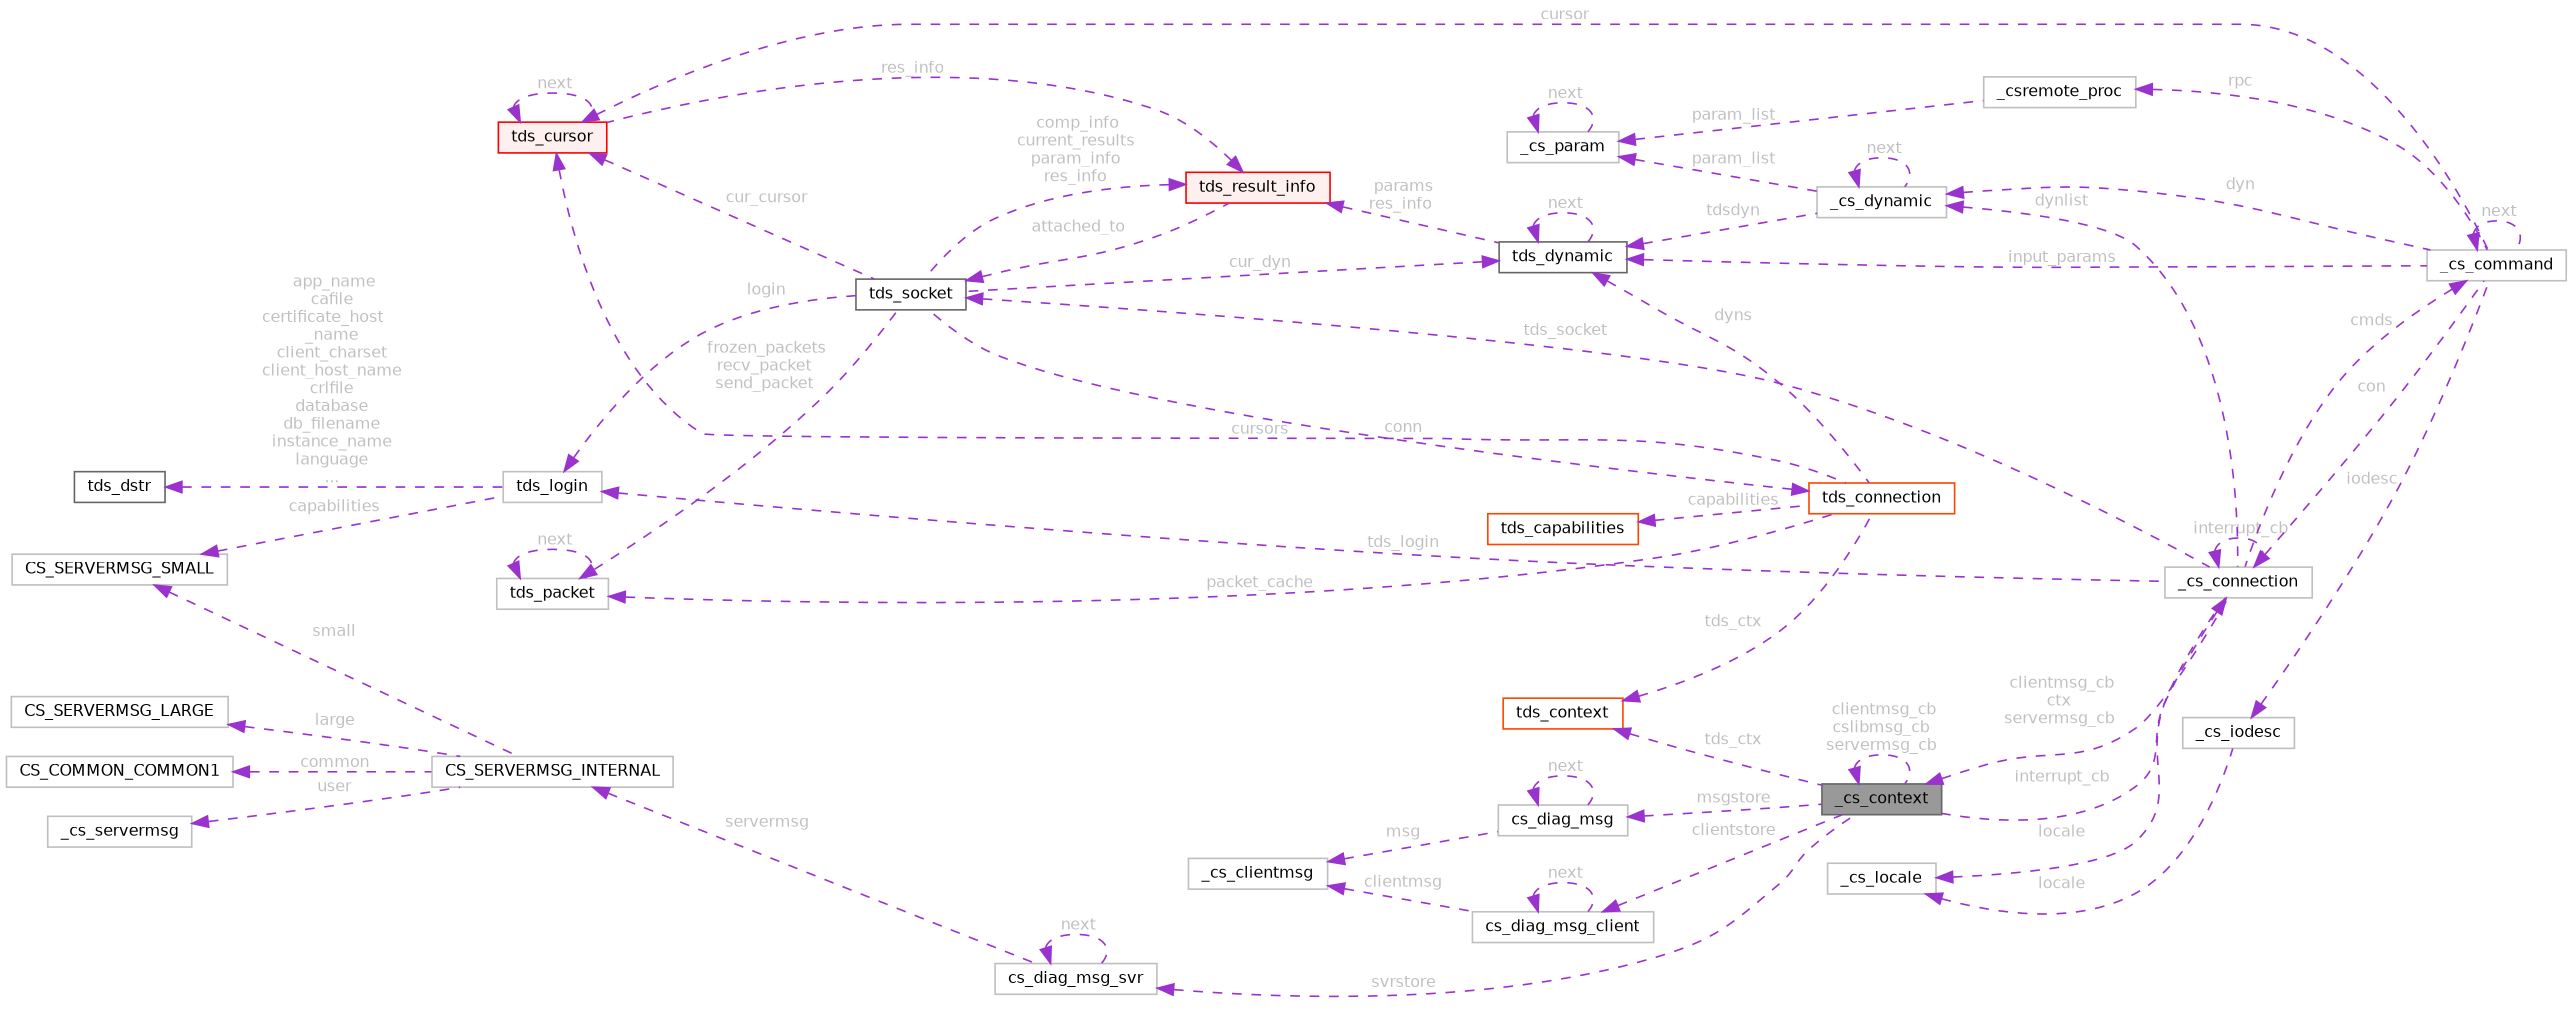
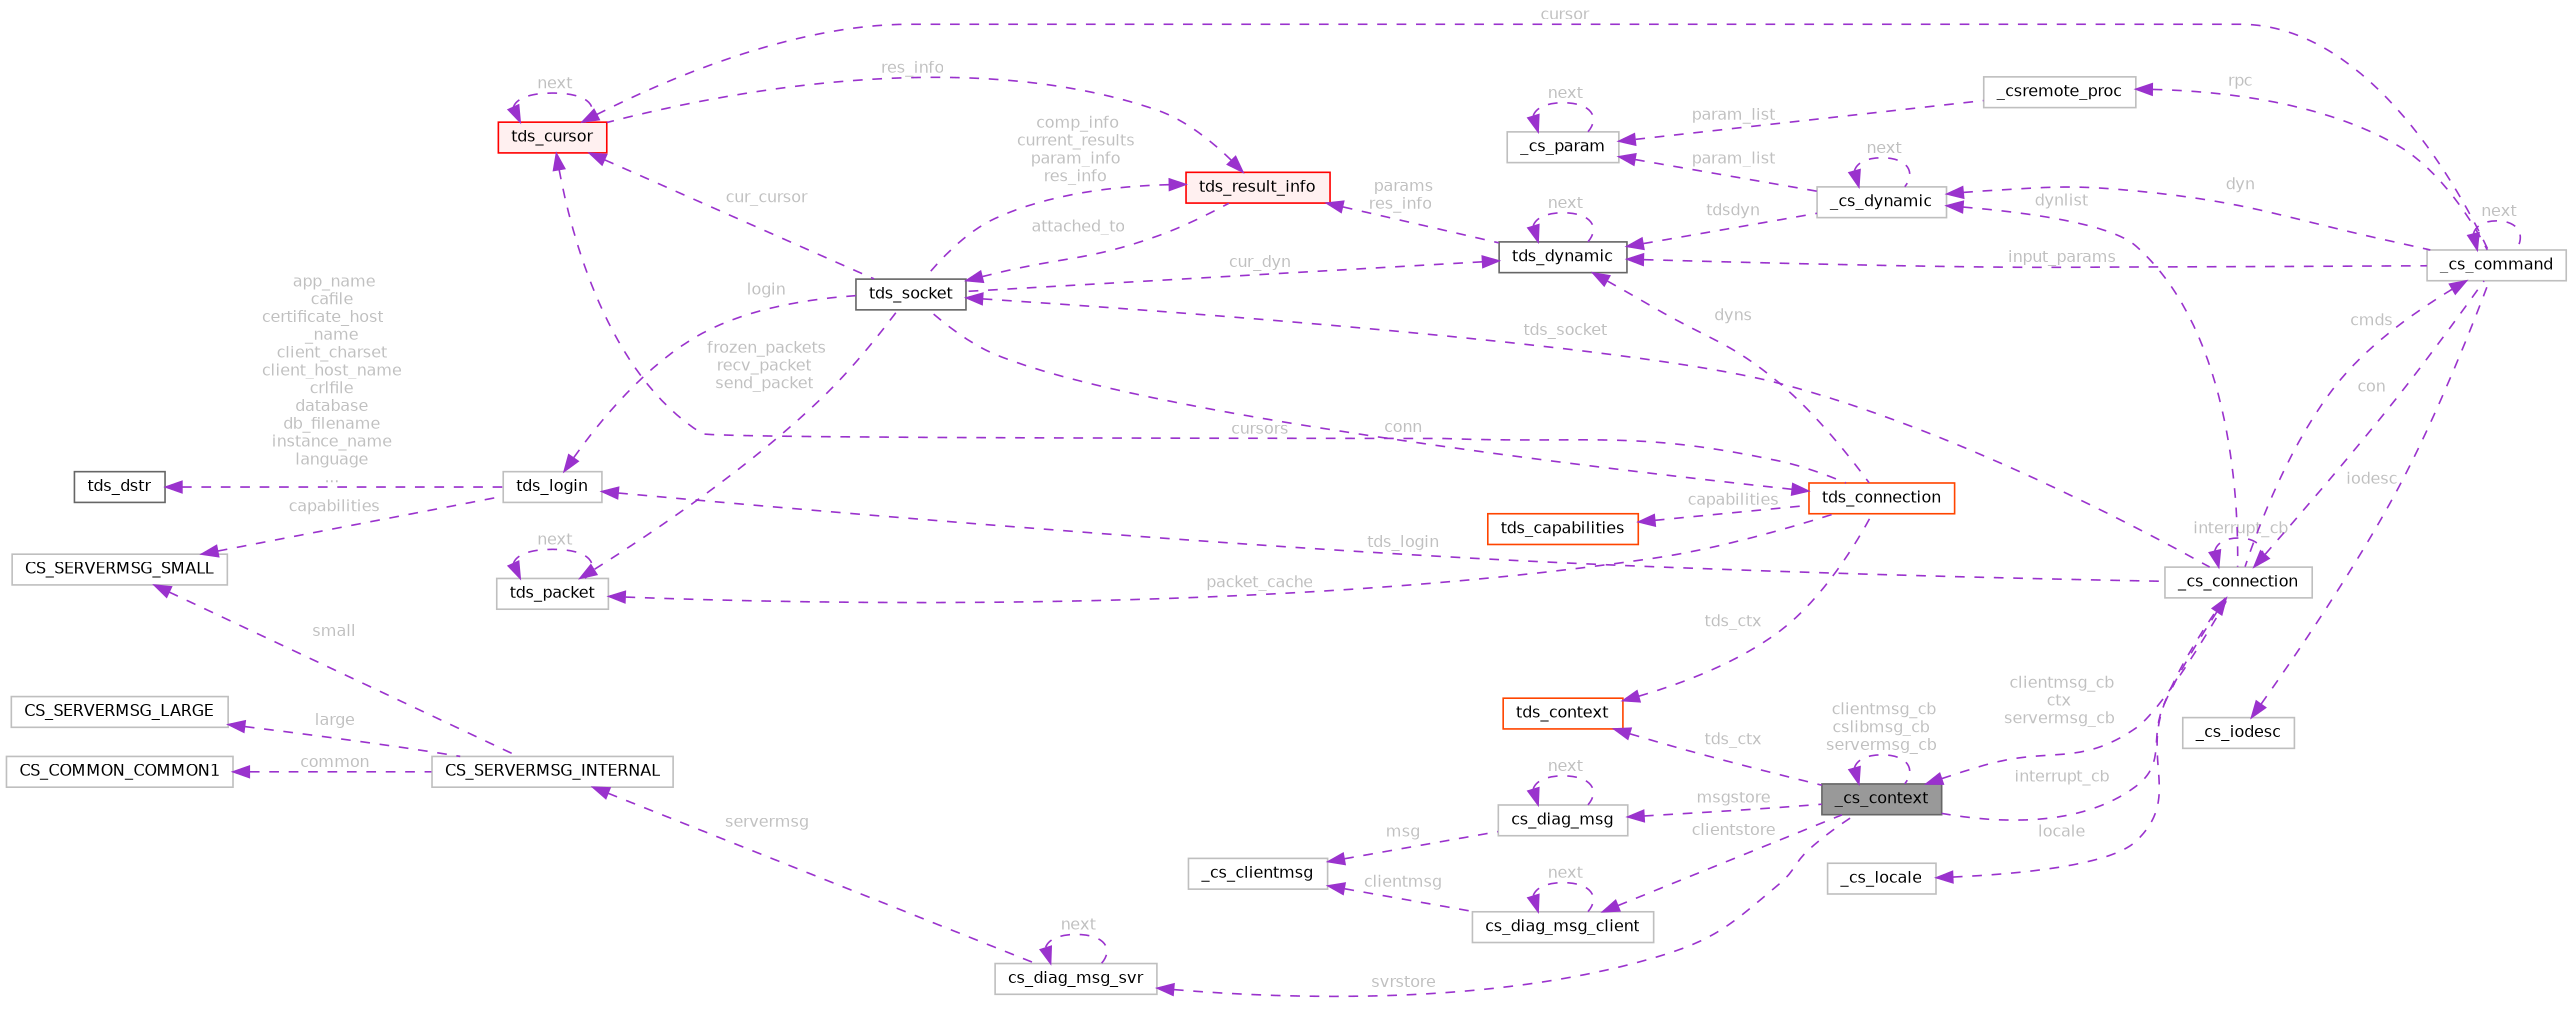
(120, 832) -> none
(2126, 897) -> none
